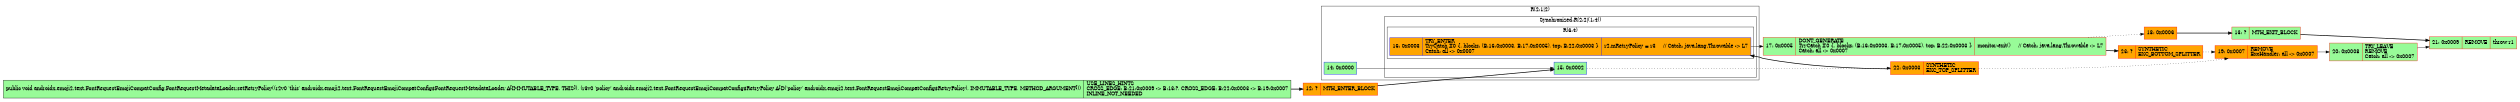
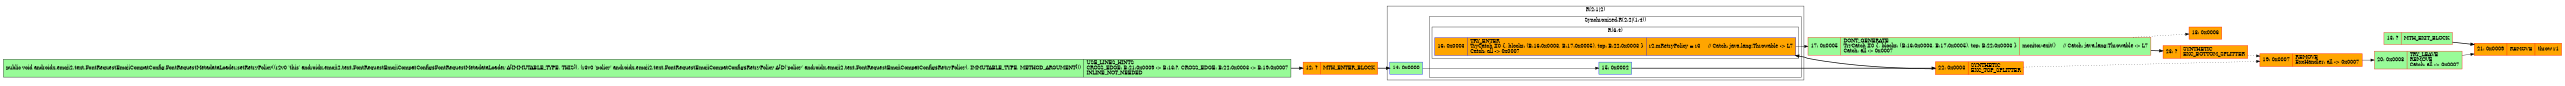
(2203, 33) -> none
(2473, 43) -> (2518, 49)
(1737, 68) -> (1782, 68)
(1494, 75) -> (1382, 68)
